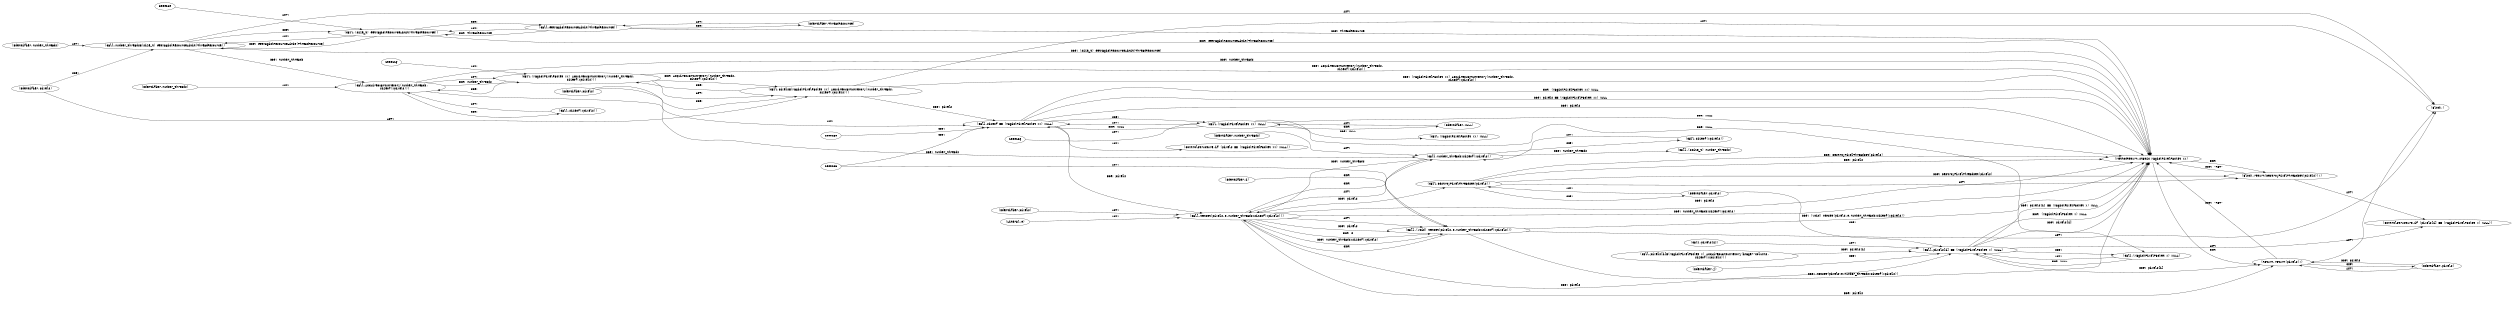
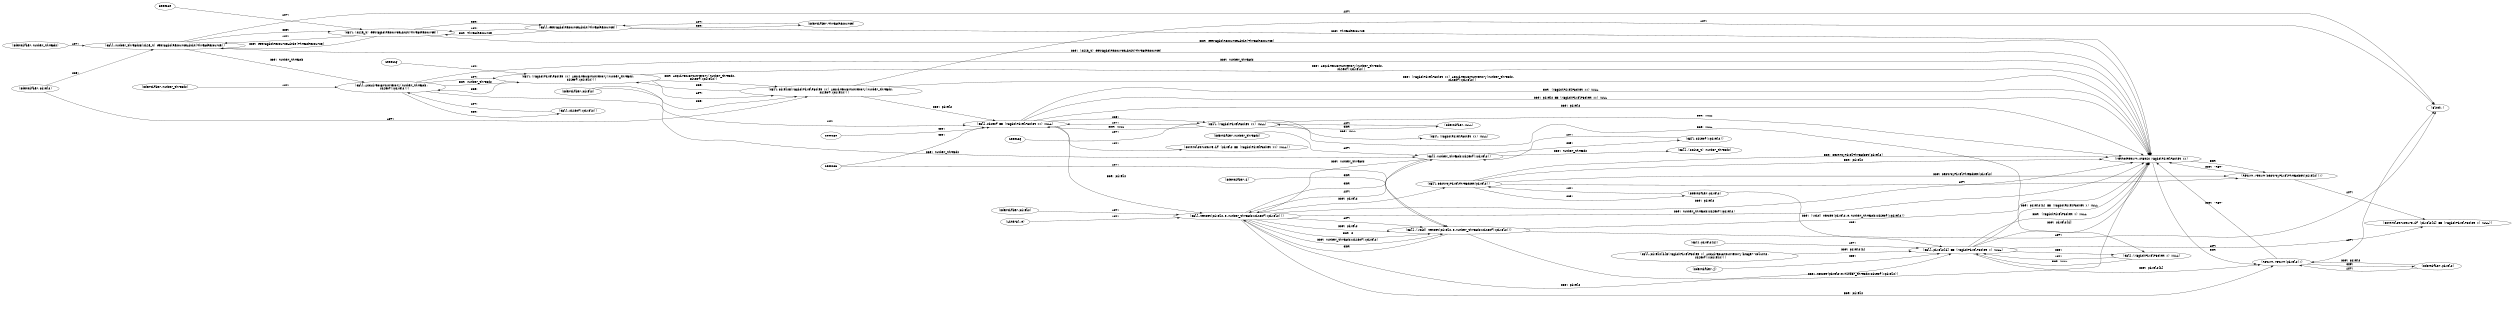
(2282, 176) -> (2282, 176)
